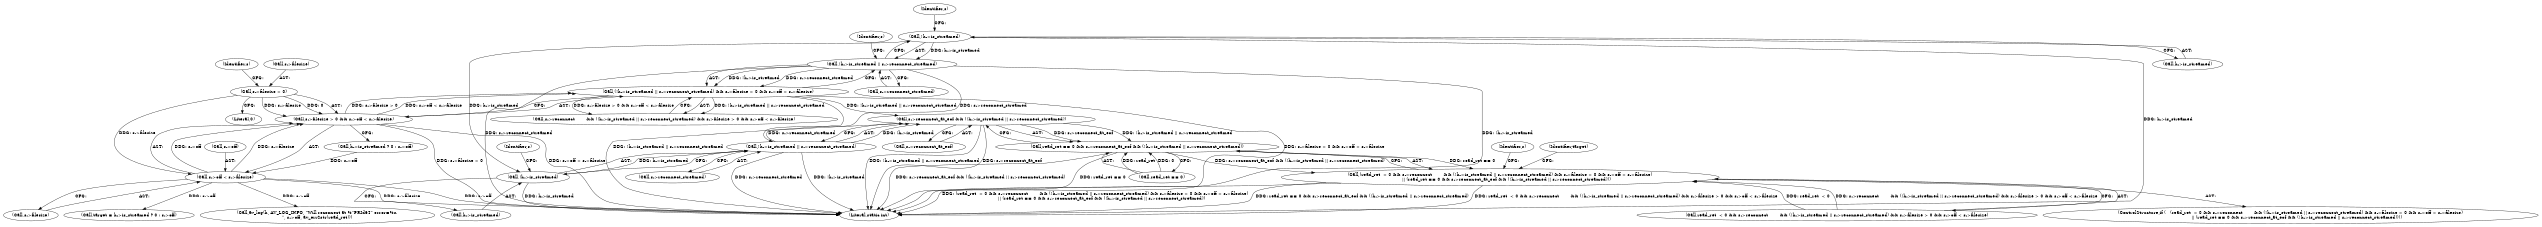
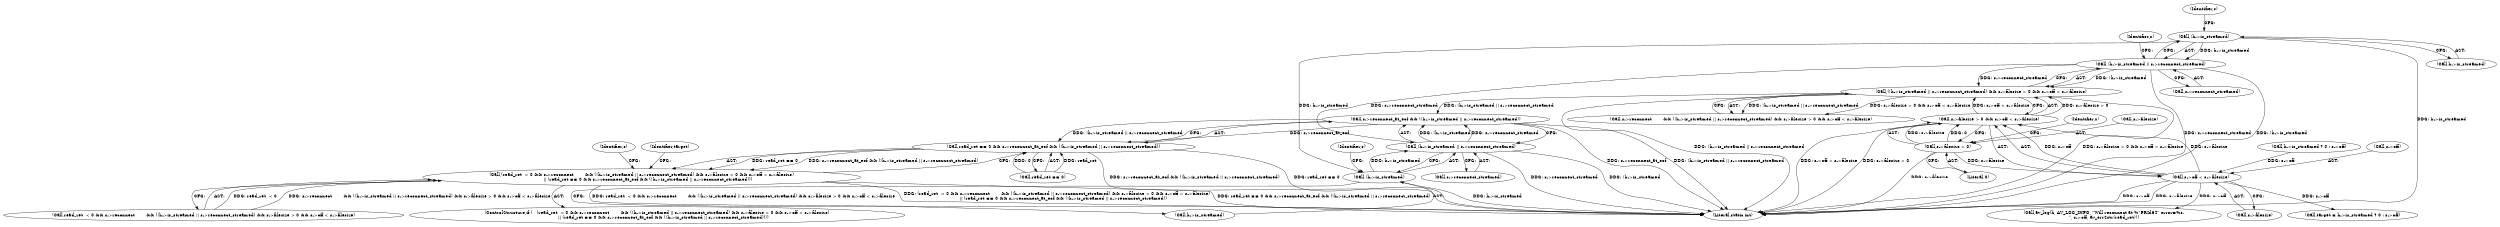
(359, 132) -> (1972, 133)
(924, 147) -> none
none -> (1952, 166)
none -> (1872, 200)
